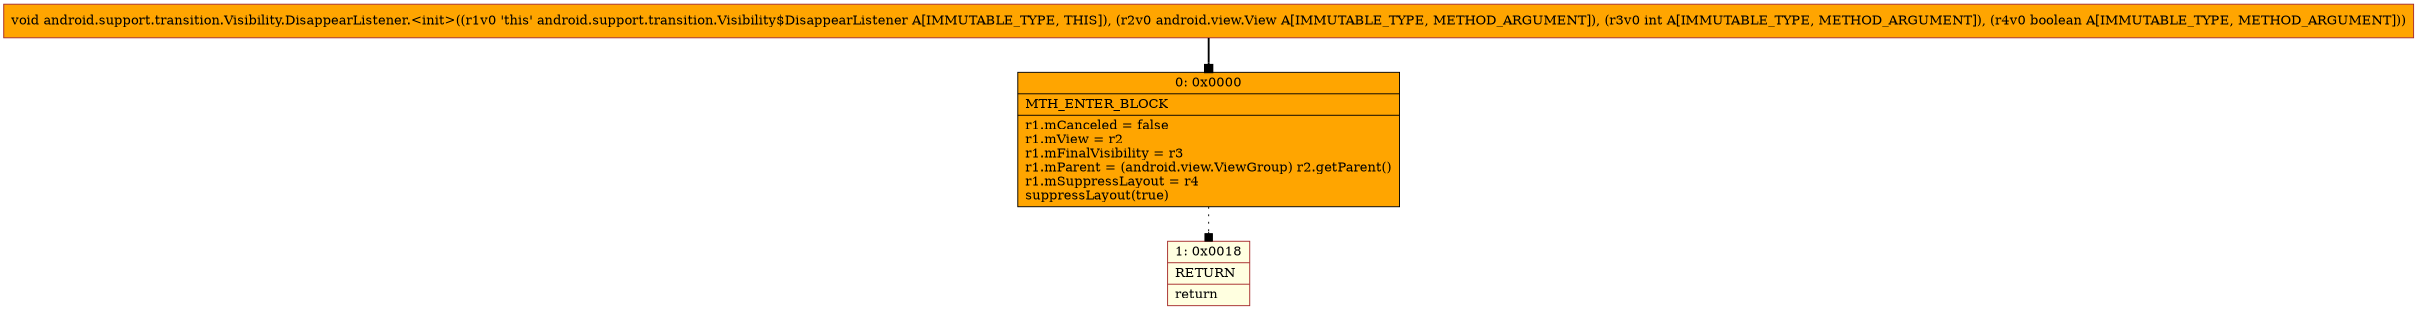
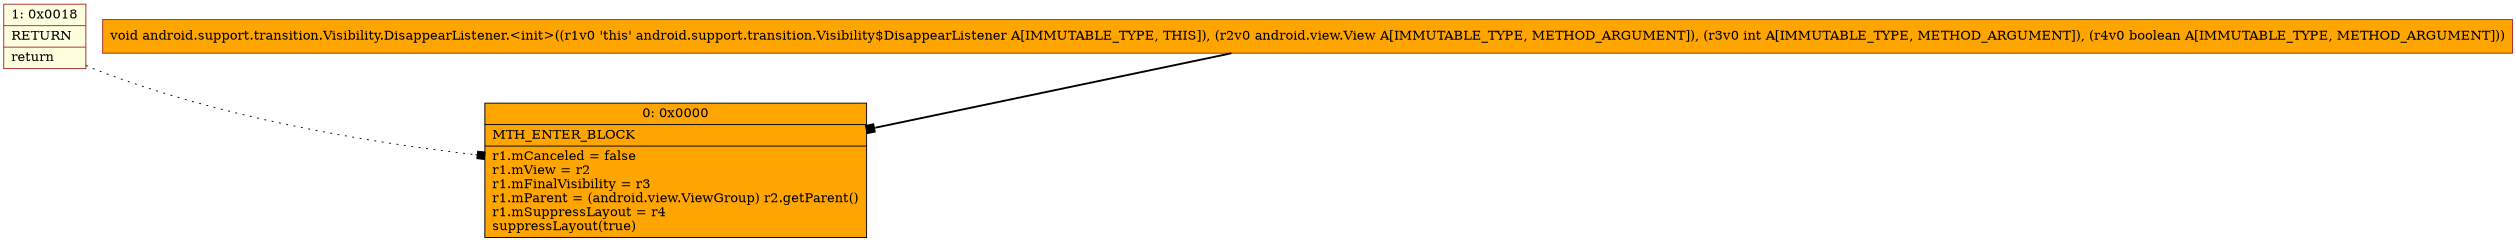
(1209, 219) -> (278, 122)
